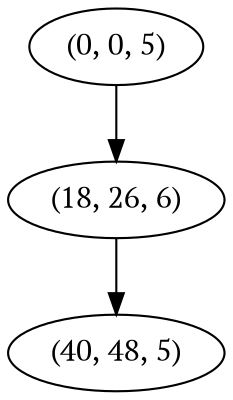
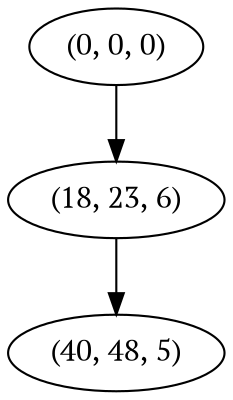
(116, 47) -> (116, 47)
(116, 200) -> (116, 200)
